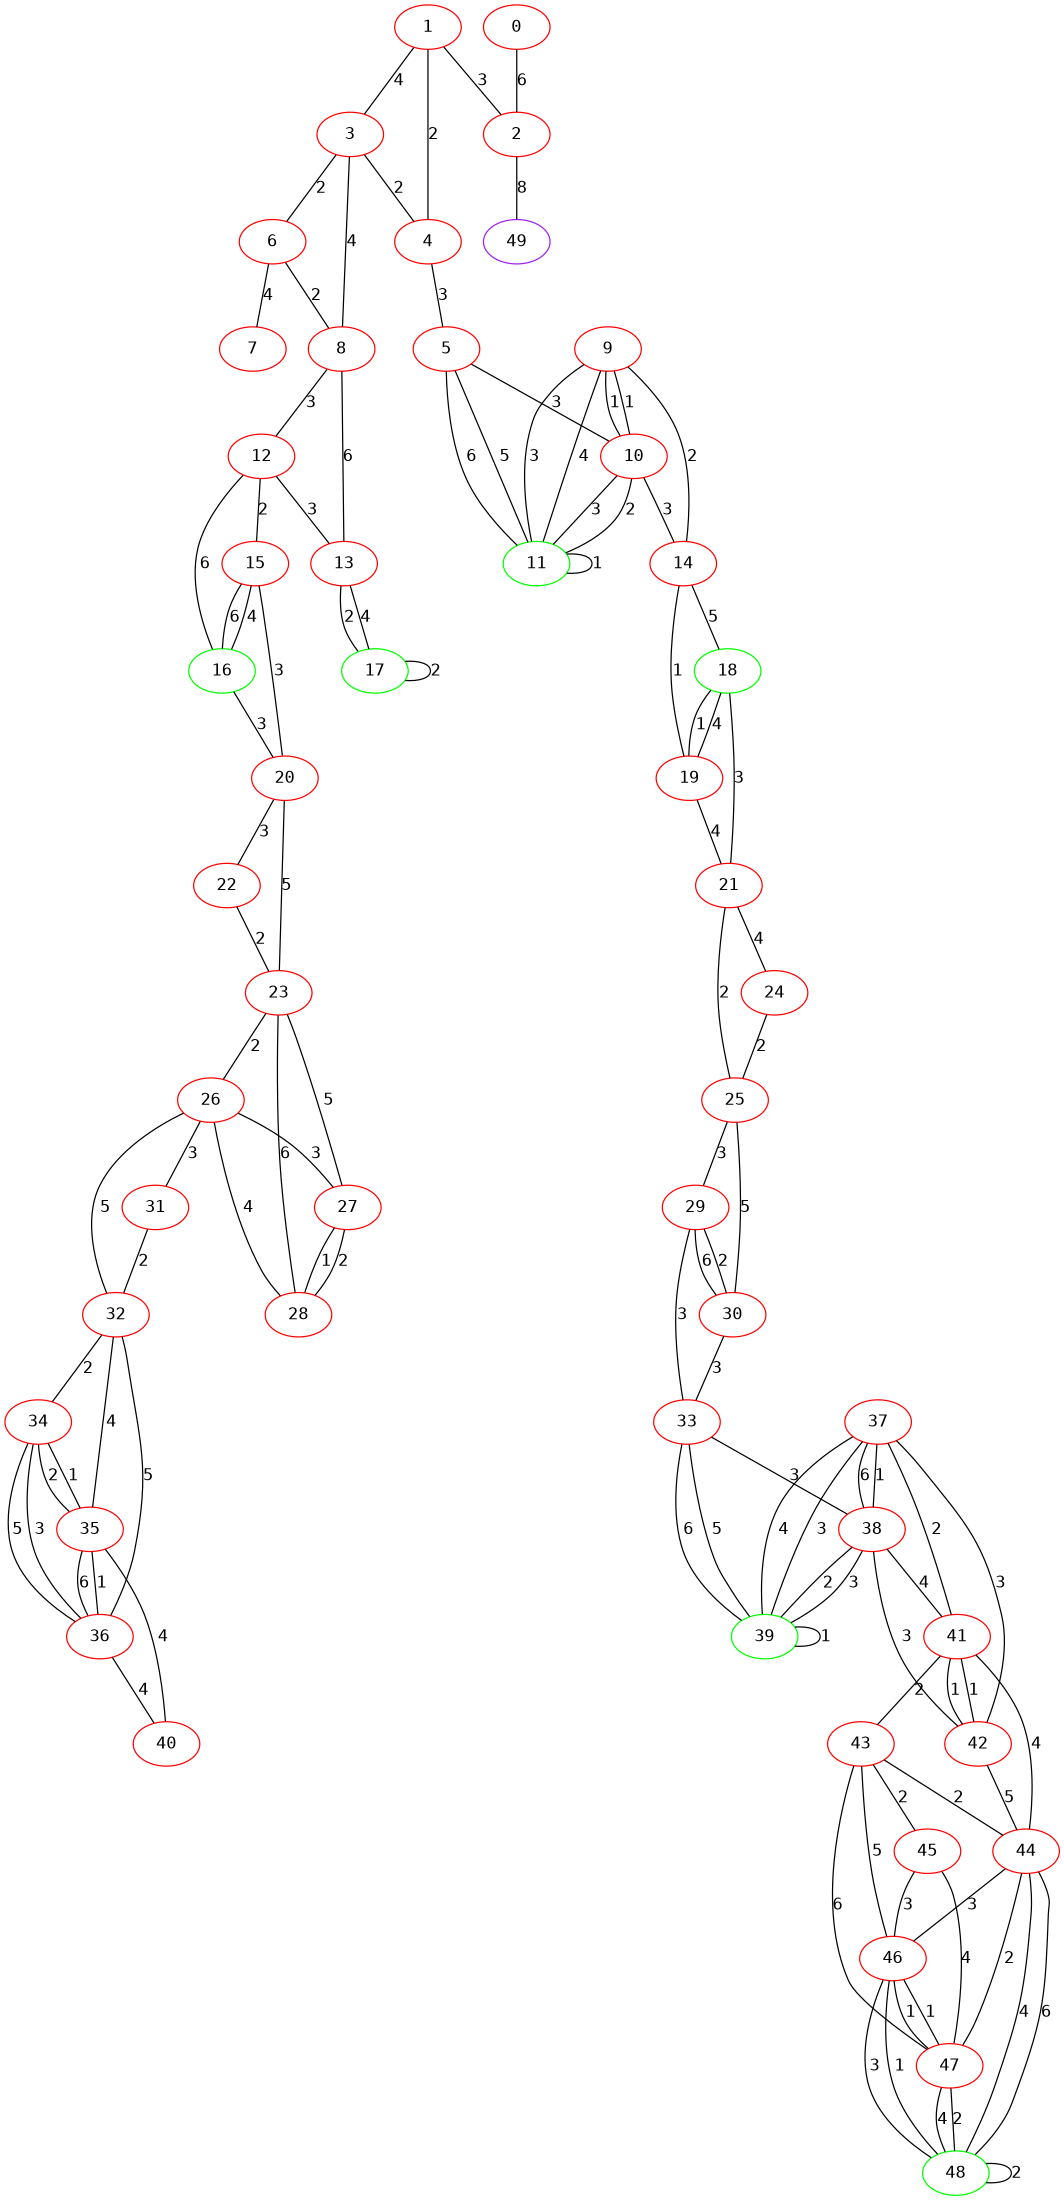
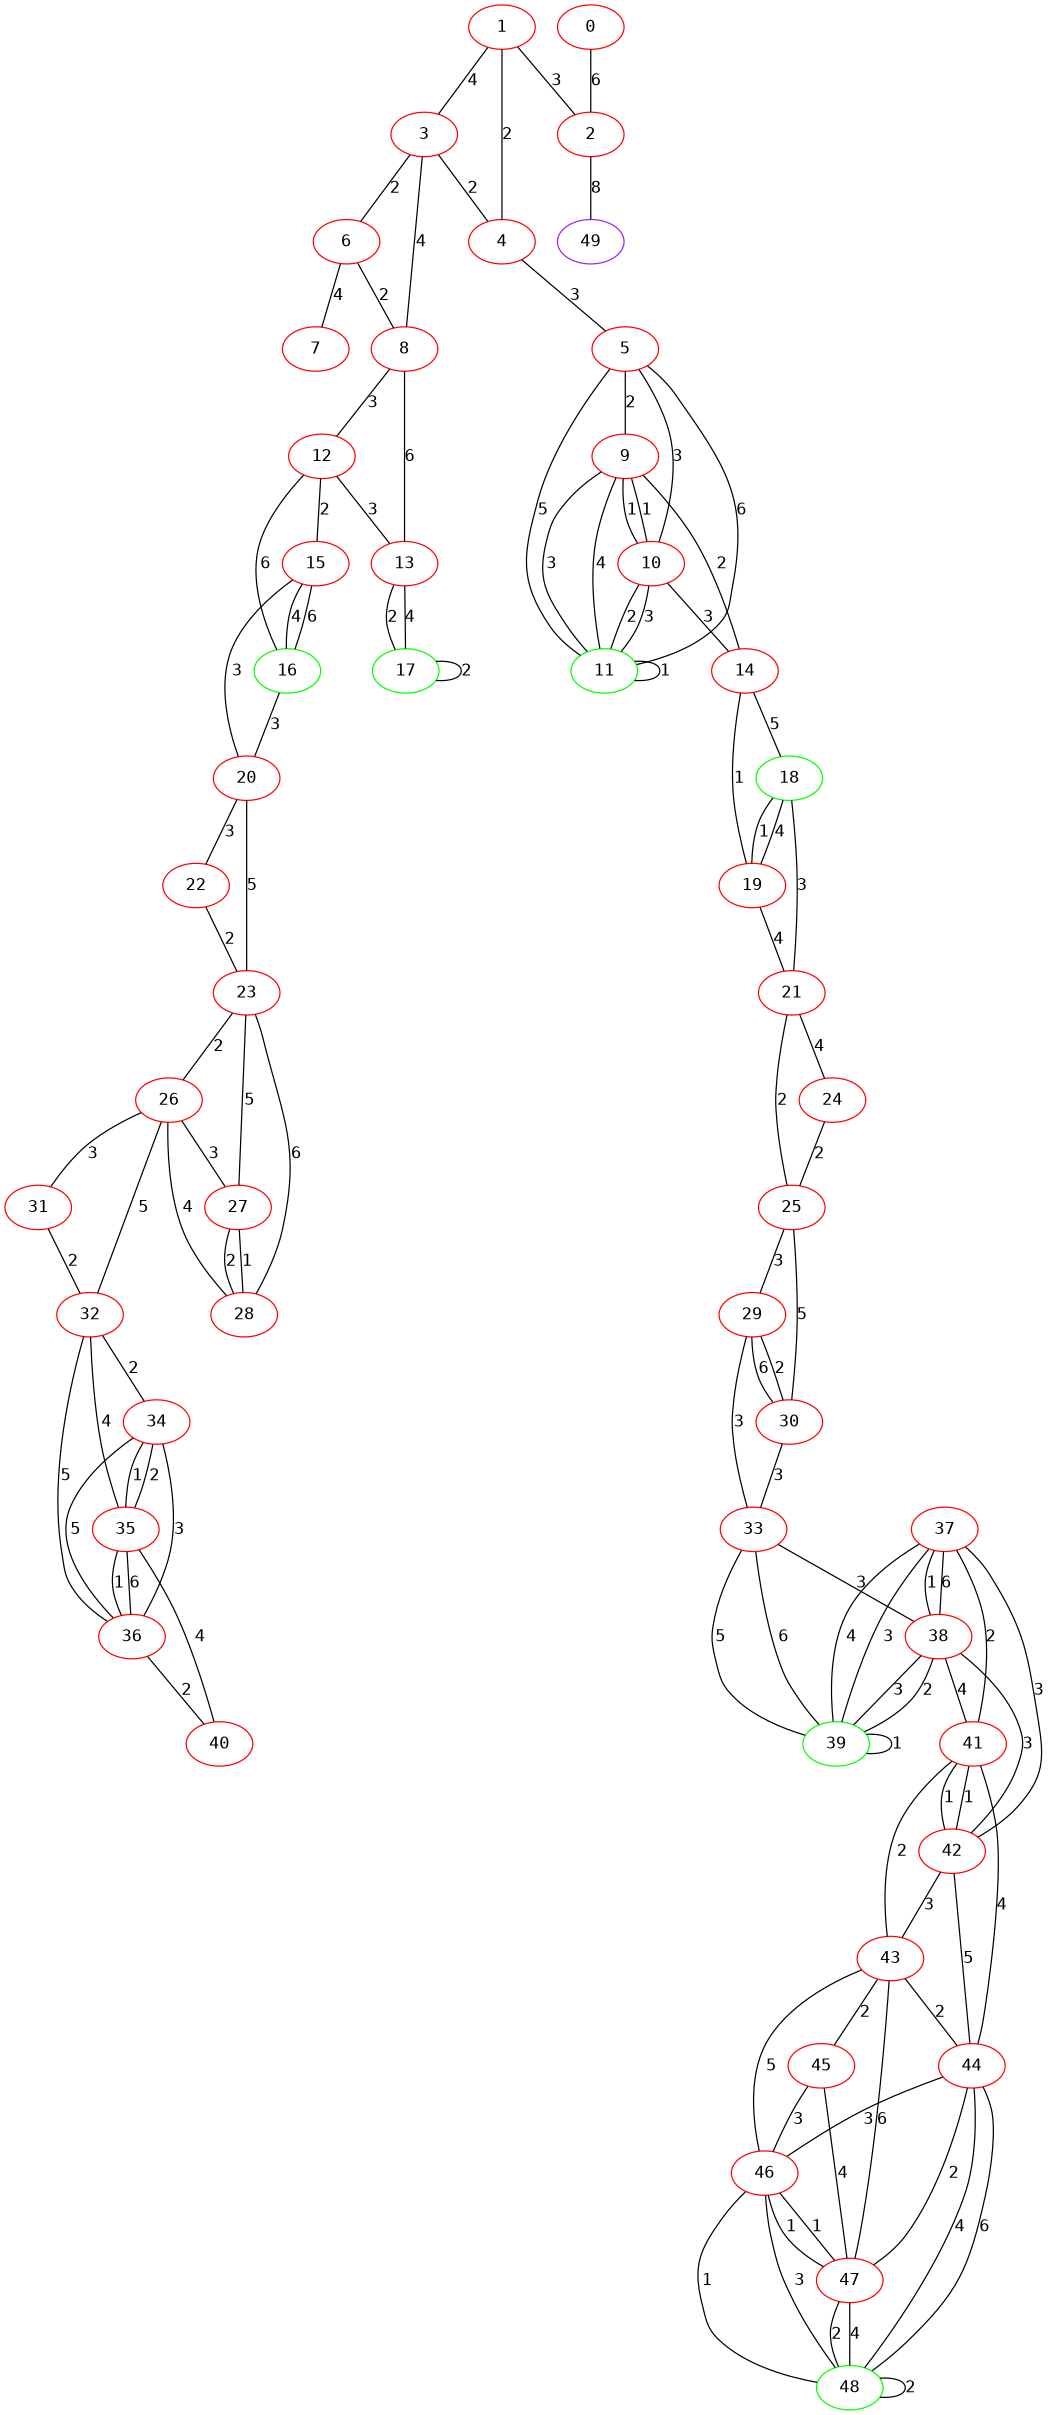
none -> (625, 403)
(144, 1690) -> (187, 1690)
none -> (921, 1905)
